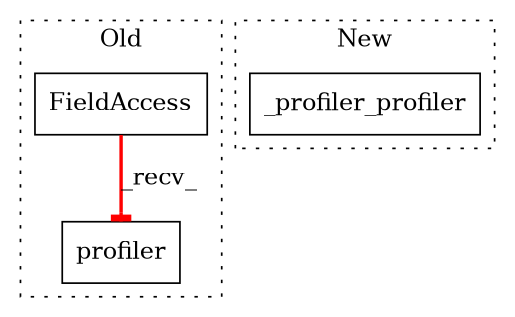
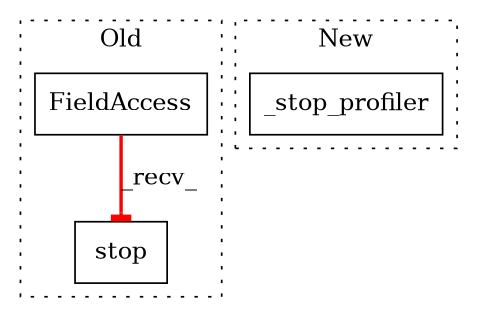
(365, 104) -> (346, 104)
(121, 252) -> (121, 252)
